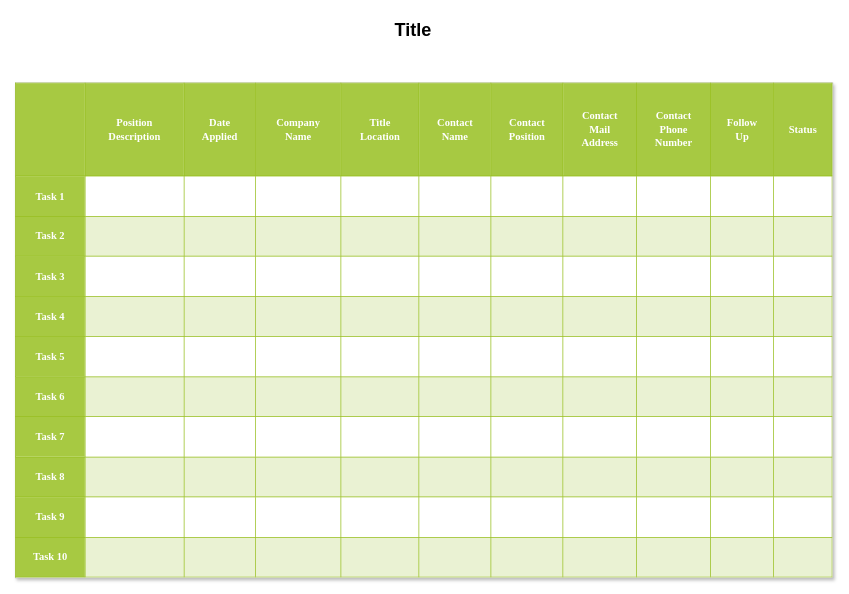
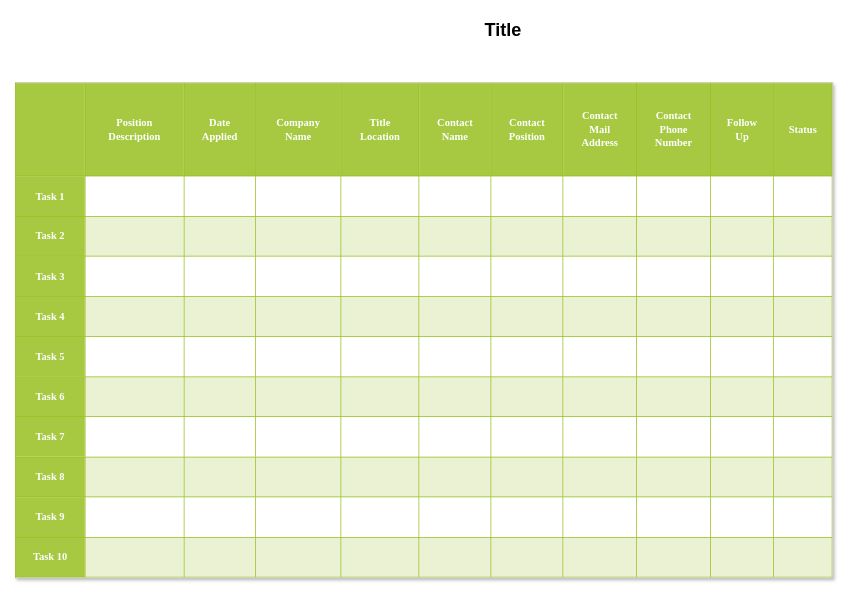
(413, 30) -> (503, 30)
